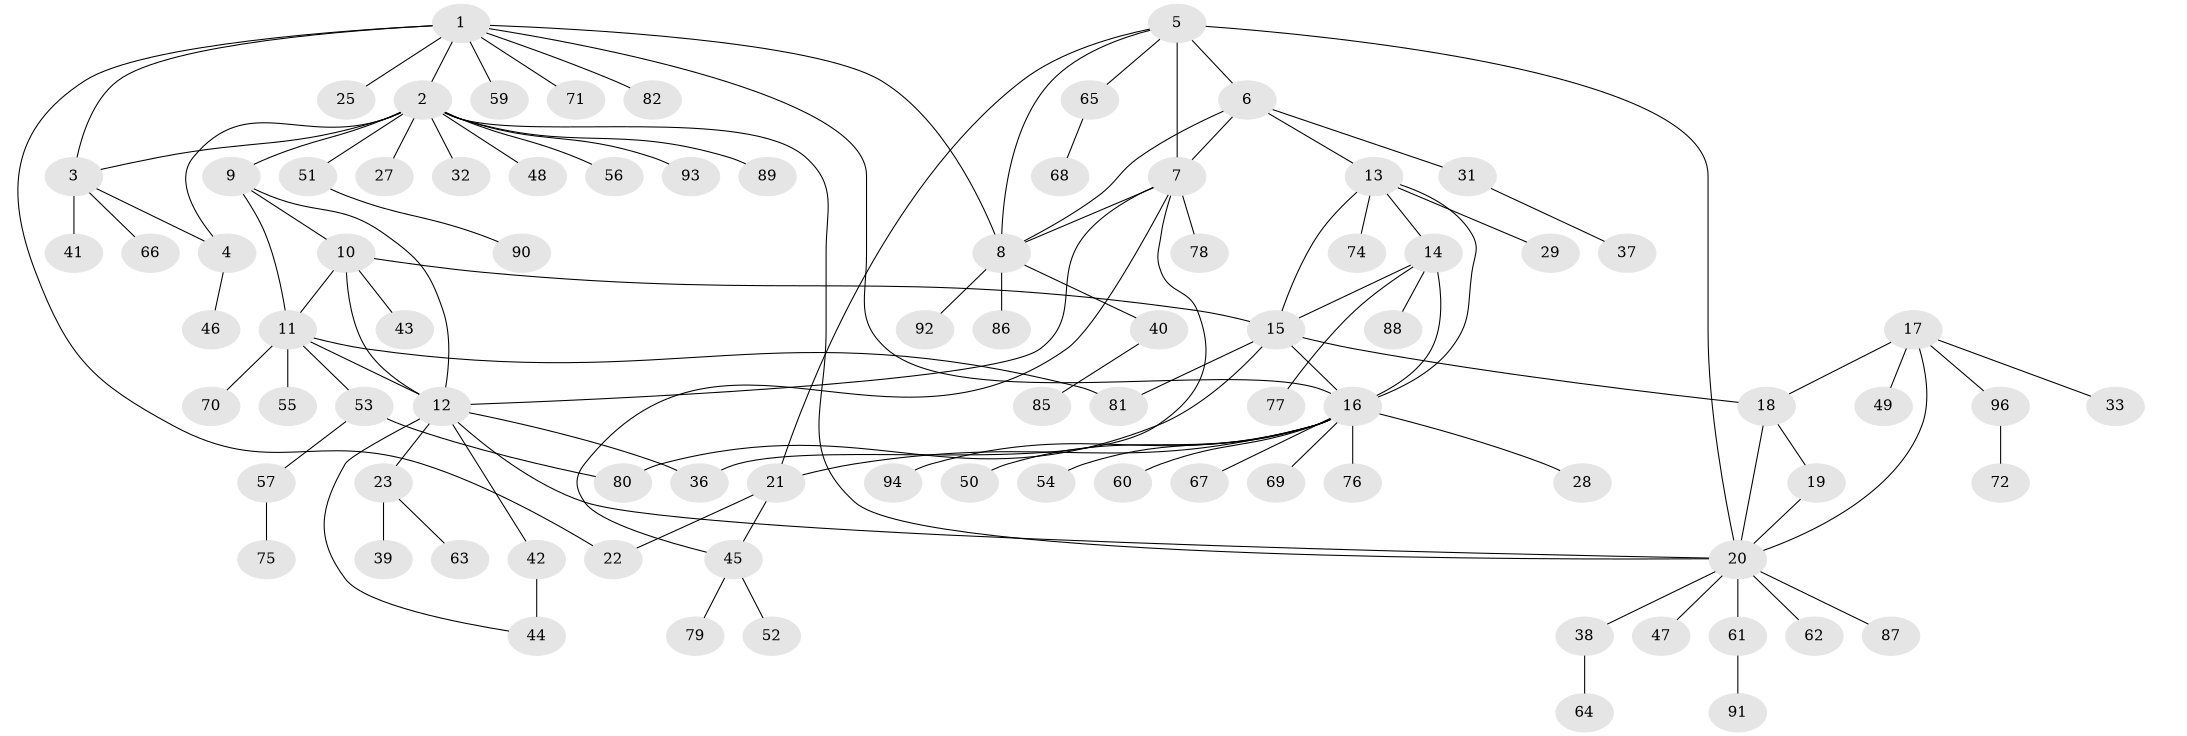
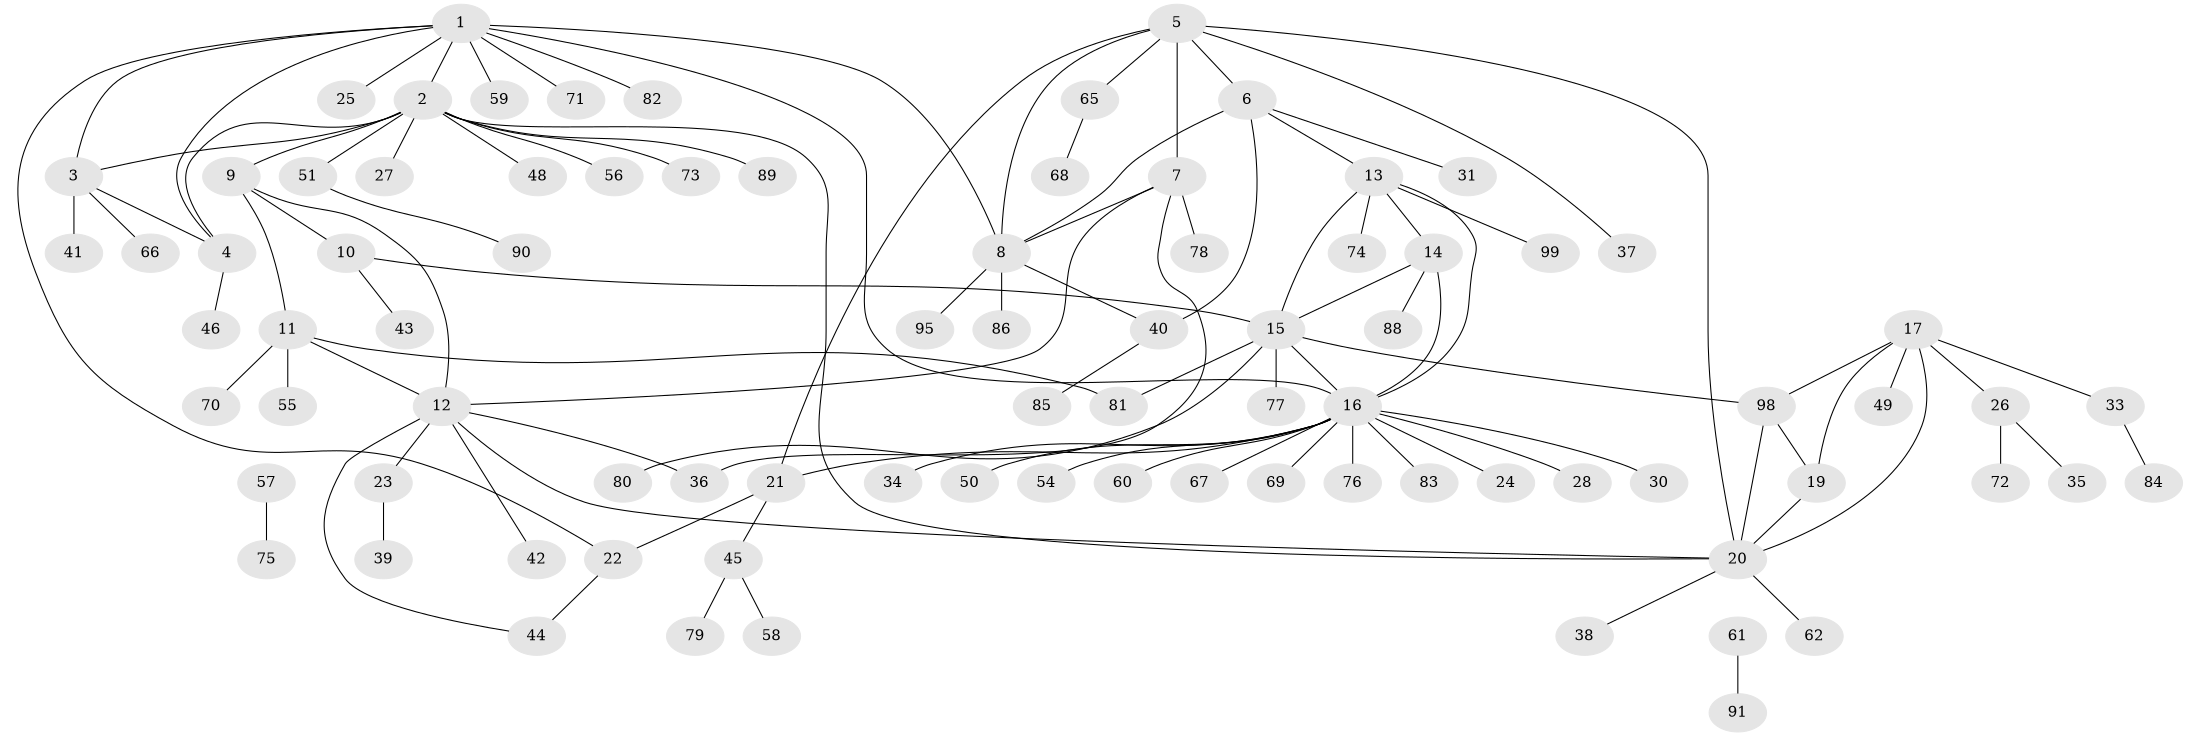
none -> (253, 88)
(1212, 138) -> (1252, 233)
(461, 177) -> none
(691, 177) -> (691, 177)
(1548, 215) -> (1418, 113)
(1551, 253) -> (1551, 253)
(317, 292) -> none
(1344, 321) -> (1276, 368)
(925, 330) -> (925, 330)
(362, 341) -> none
(845, 393) -> none
none -> (1841, 394)
(364, 406) -> none
(1767, 406) -> (1767, 406)
(2001, 406) -> (2001, 406)
(893, 483) -> (893, 483)
none -> (1429, 483)
none -> (1506, 483)
none -> (1659, 483)
none -> (2077, 483)
none -> (2154, 483)
(460, 560) -> none
(537, 598) -> (575, 598)
(1738, 598) -> none
(772, 636) -> (772, 636)
(1661, 636) -> none
(1891, 636) -> none
(1585, 713) -> none
